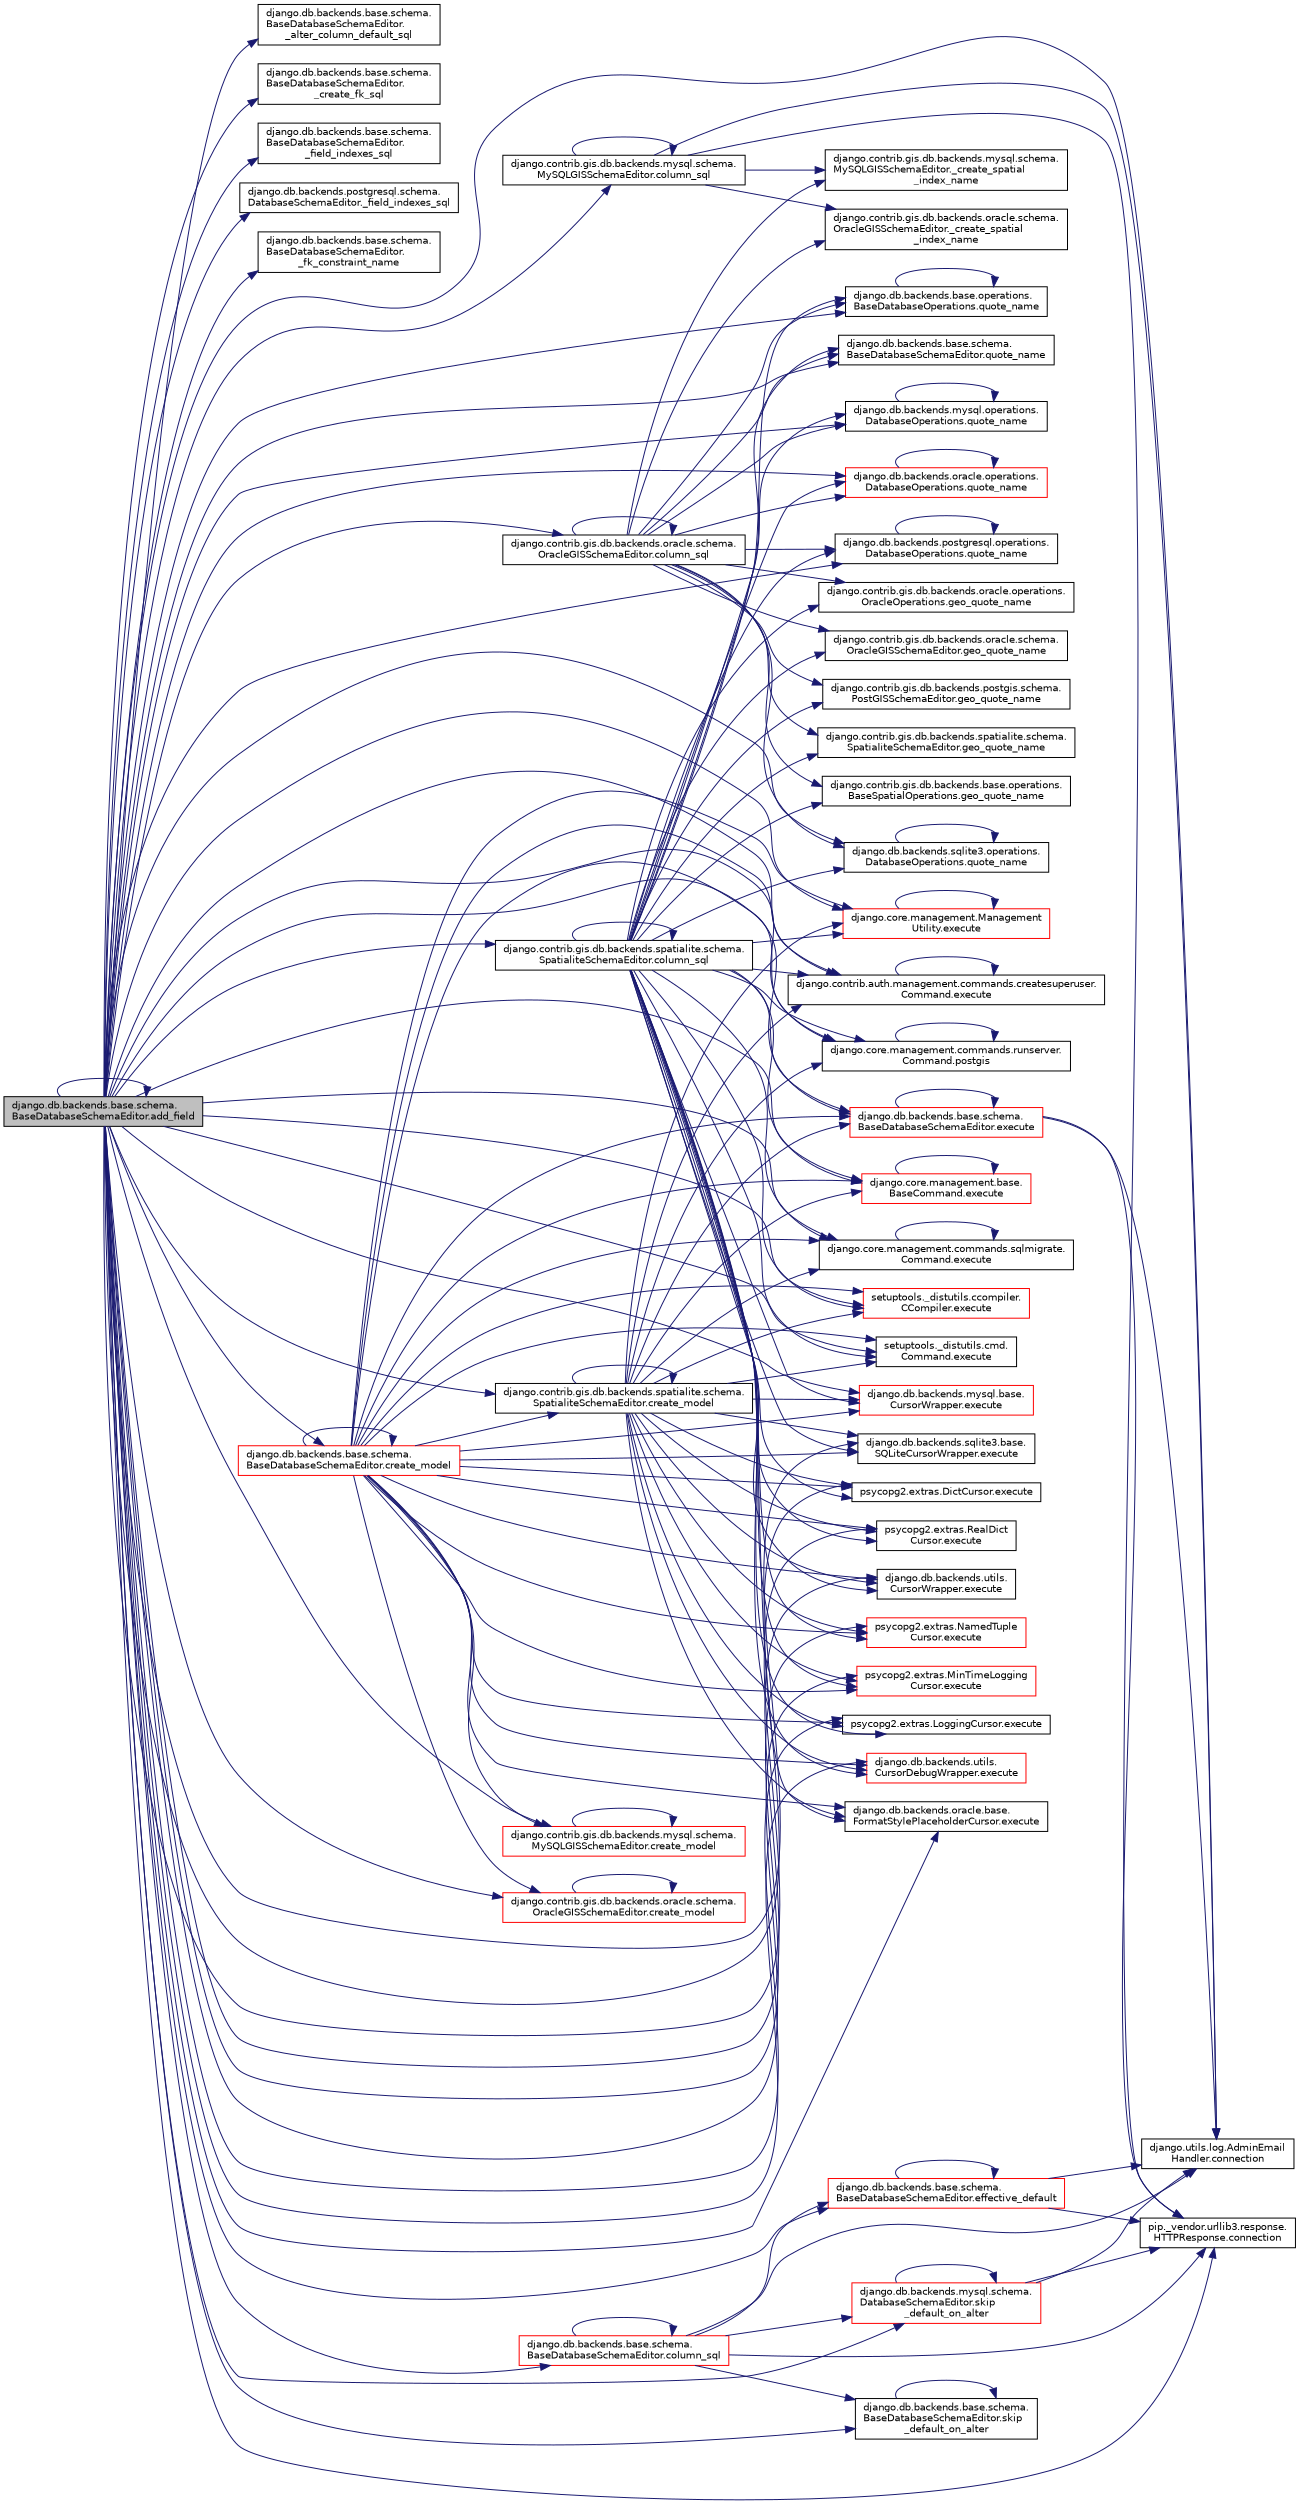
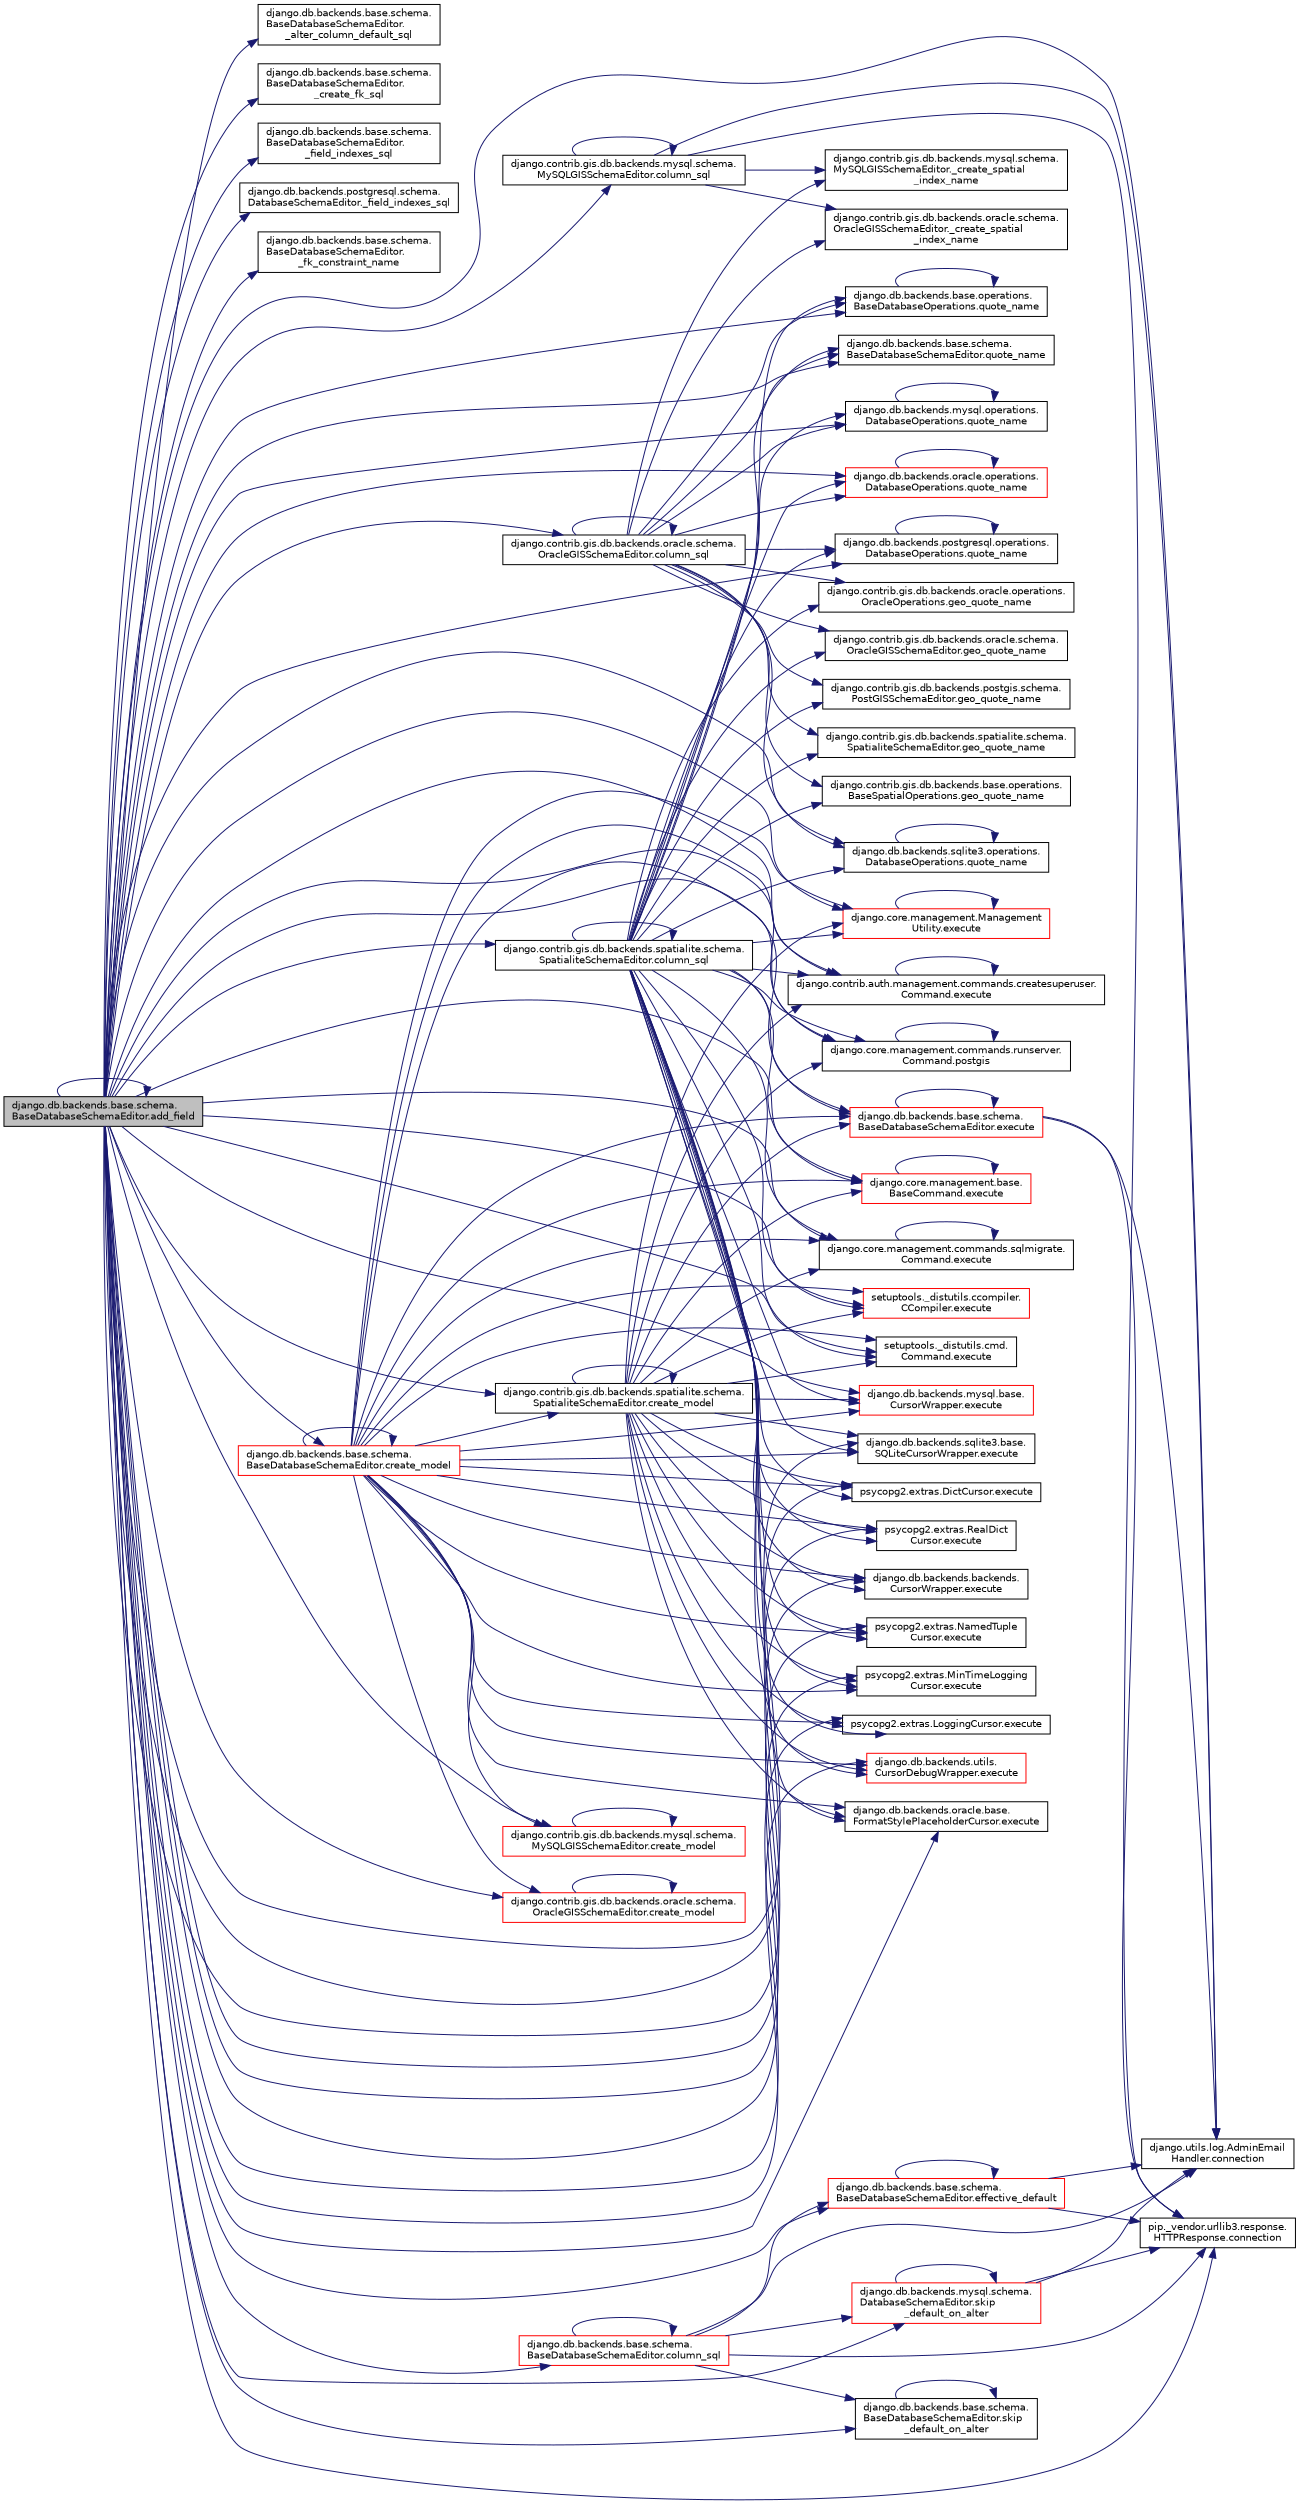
(946, 1584) -> (946, 1584)
(946, 1633) -> (946, 1633)
(946, 1681) -> (946, 1681)
